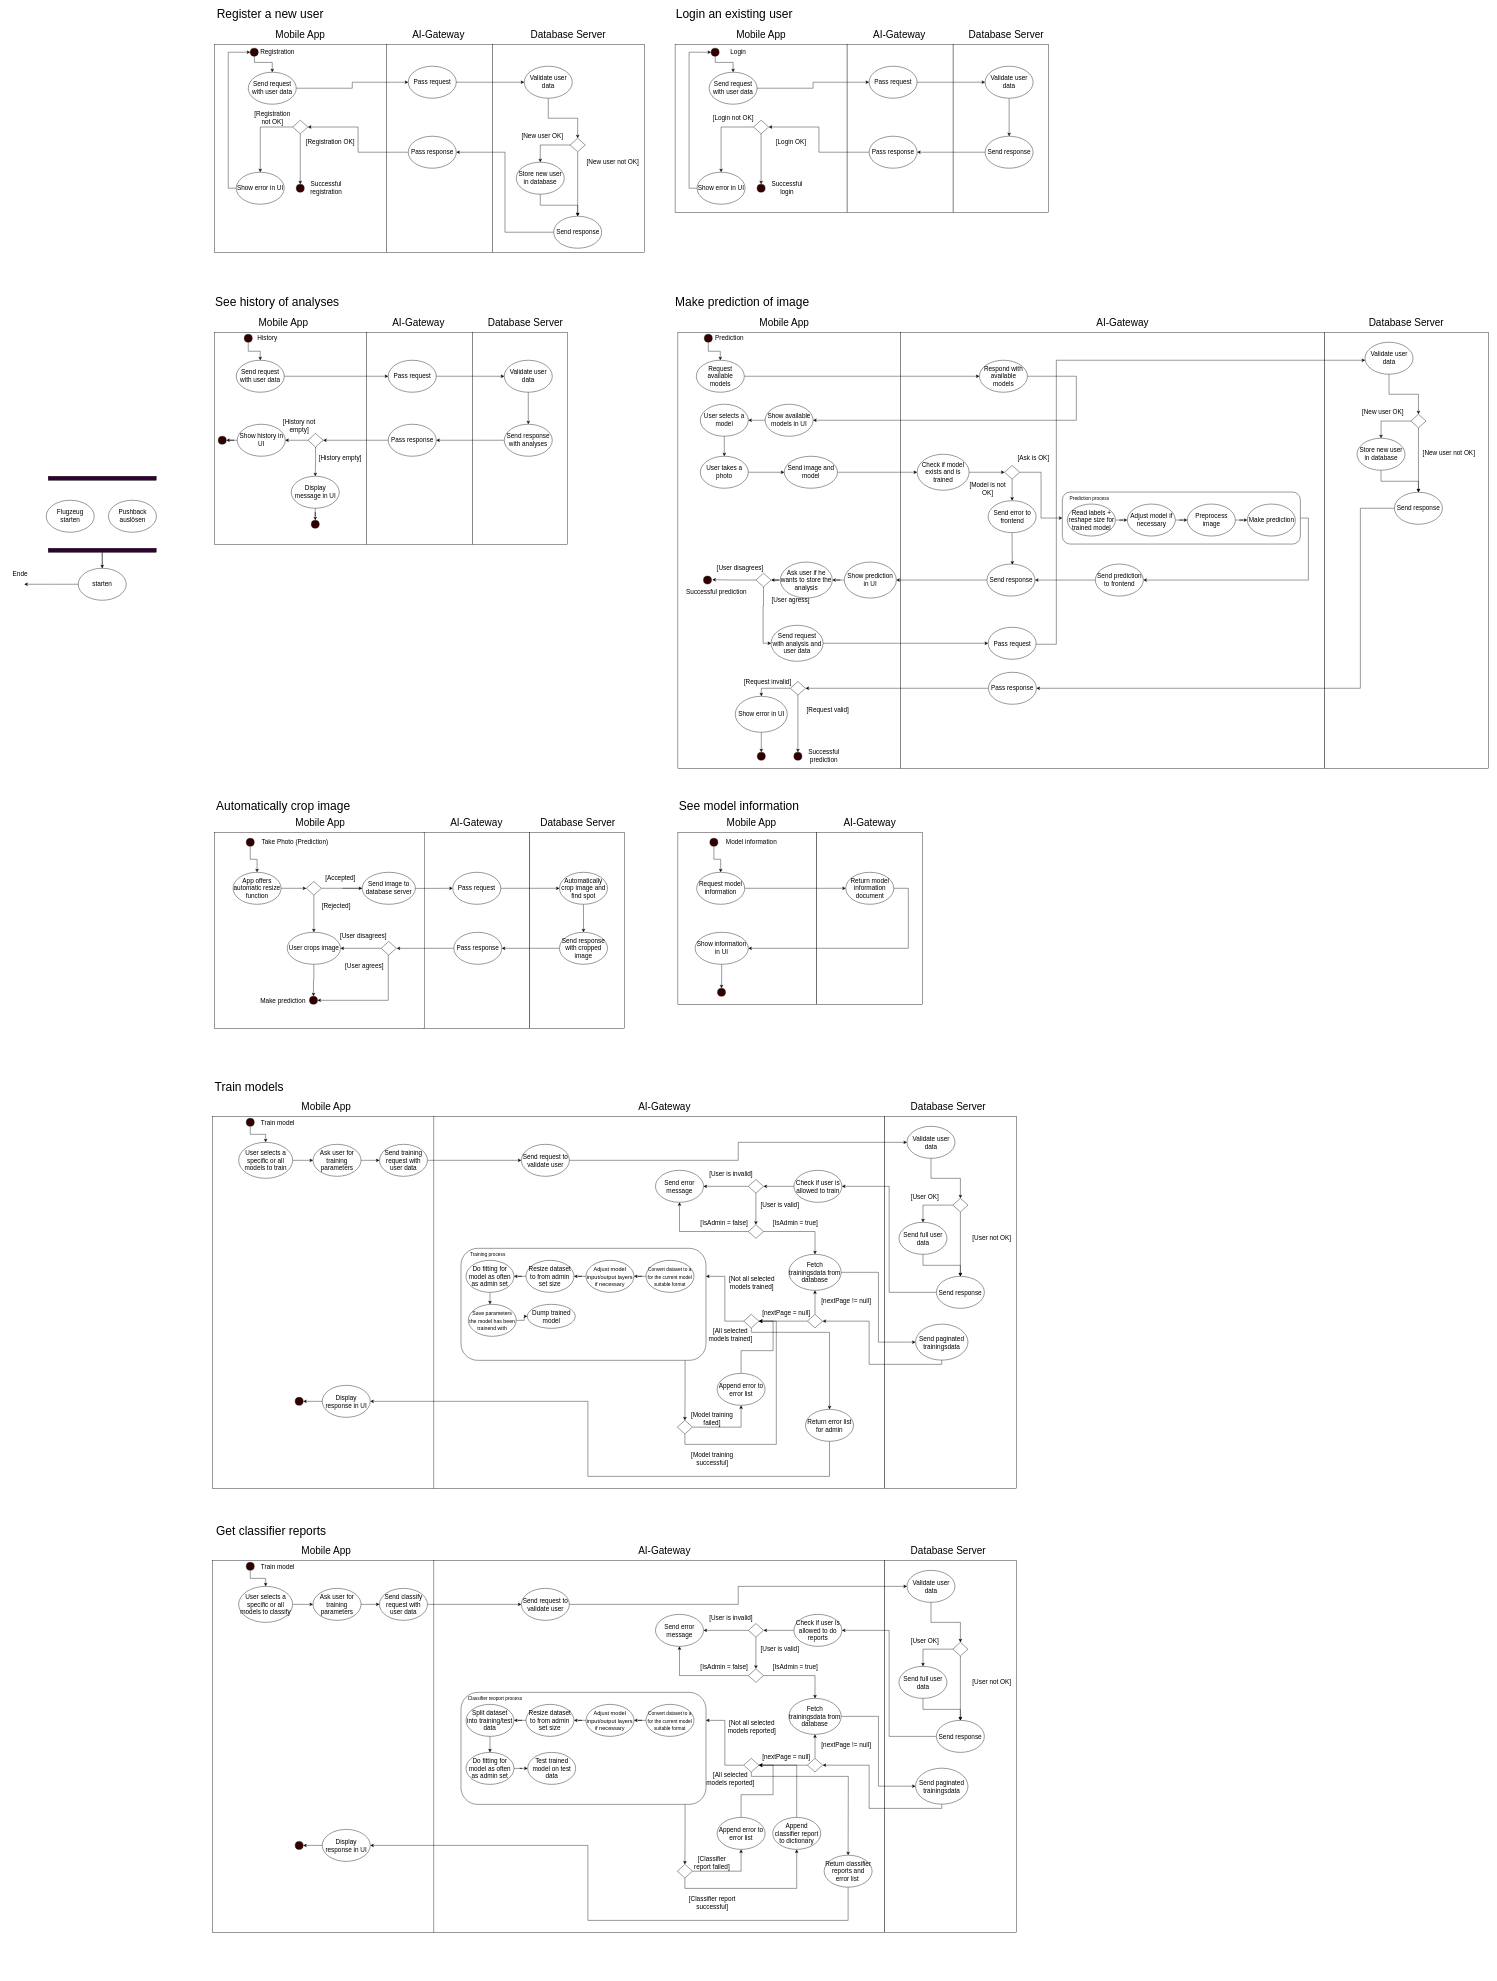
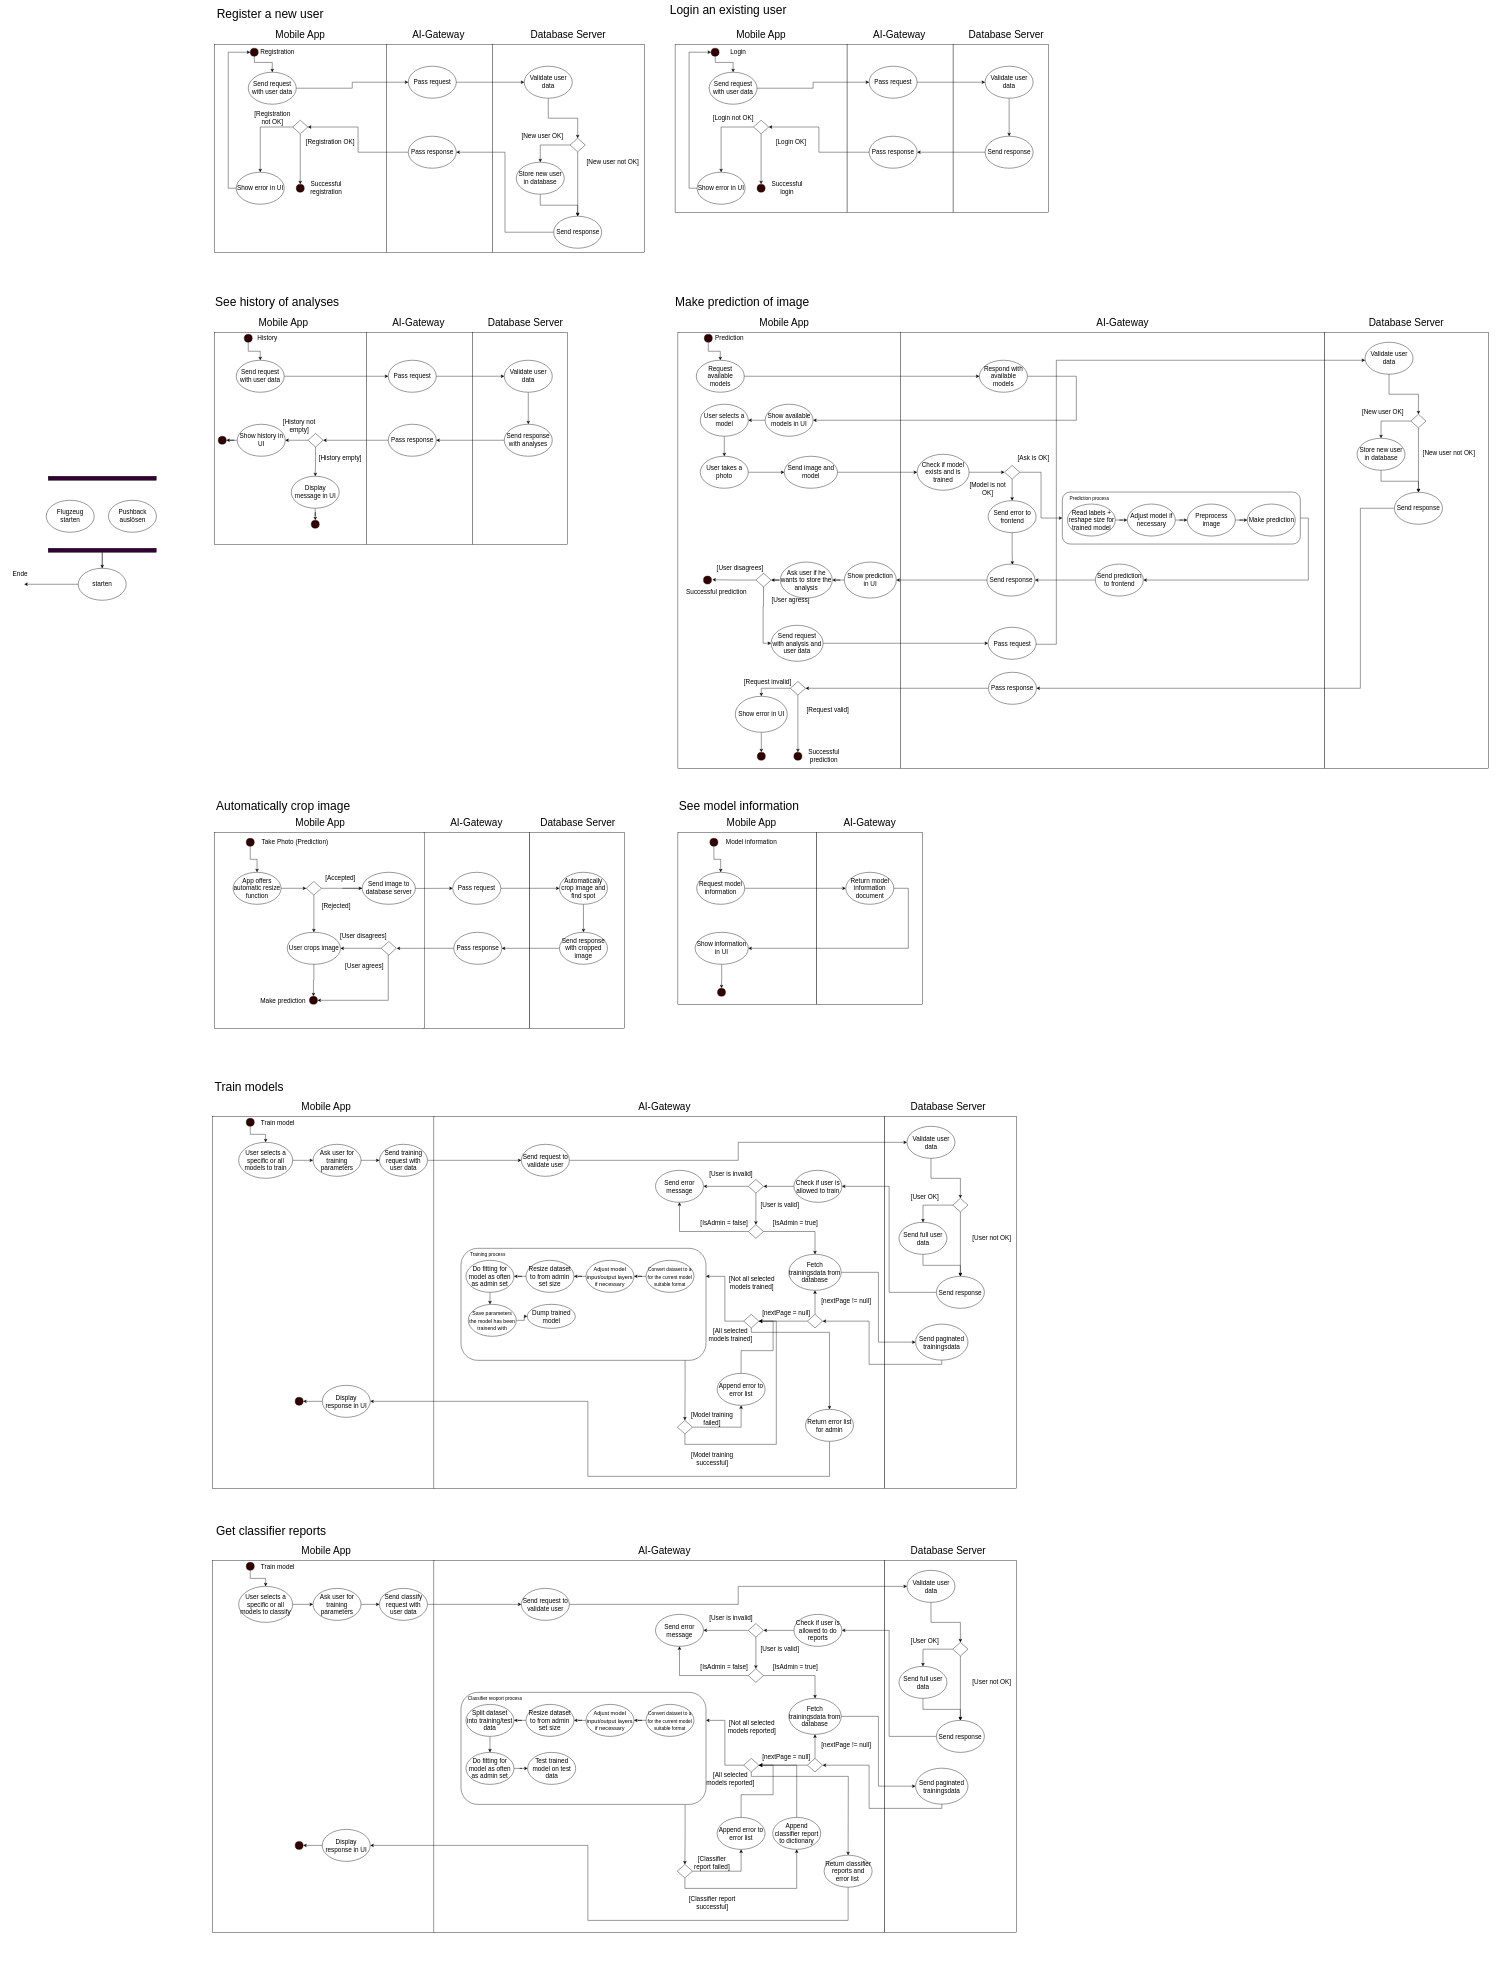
(734, 14) -> (728, 10)
